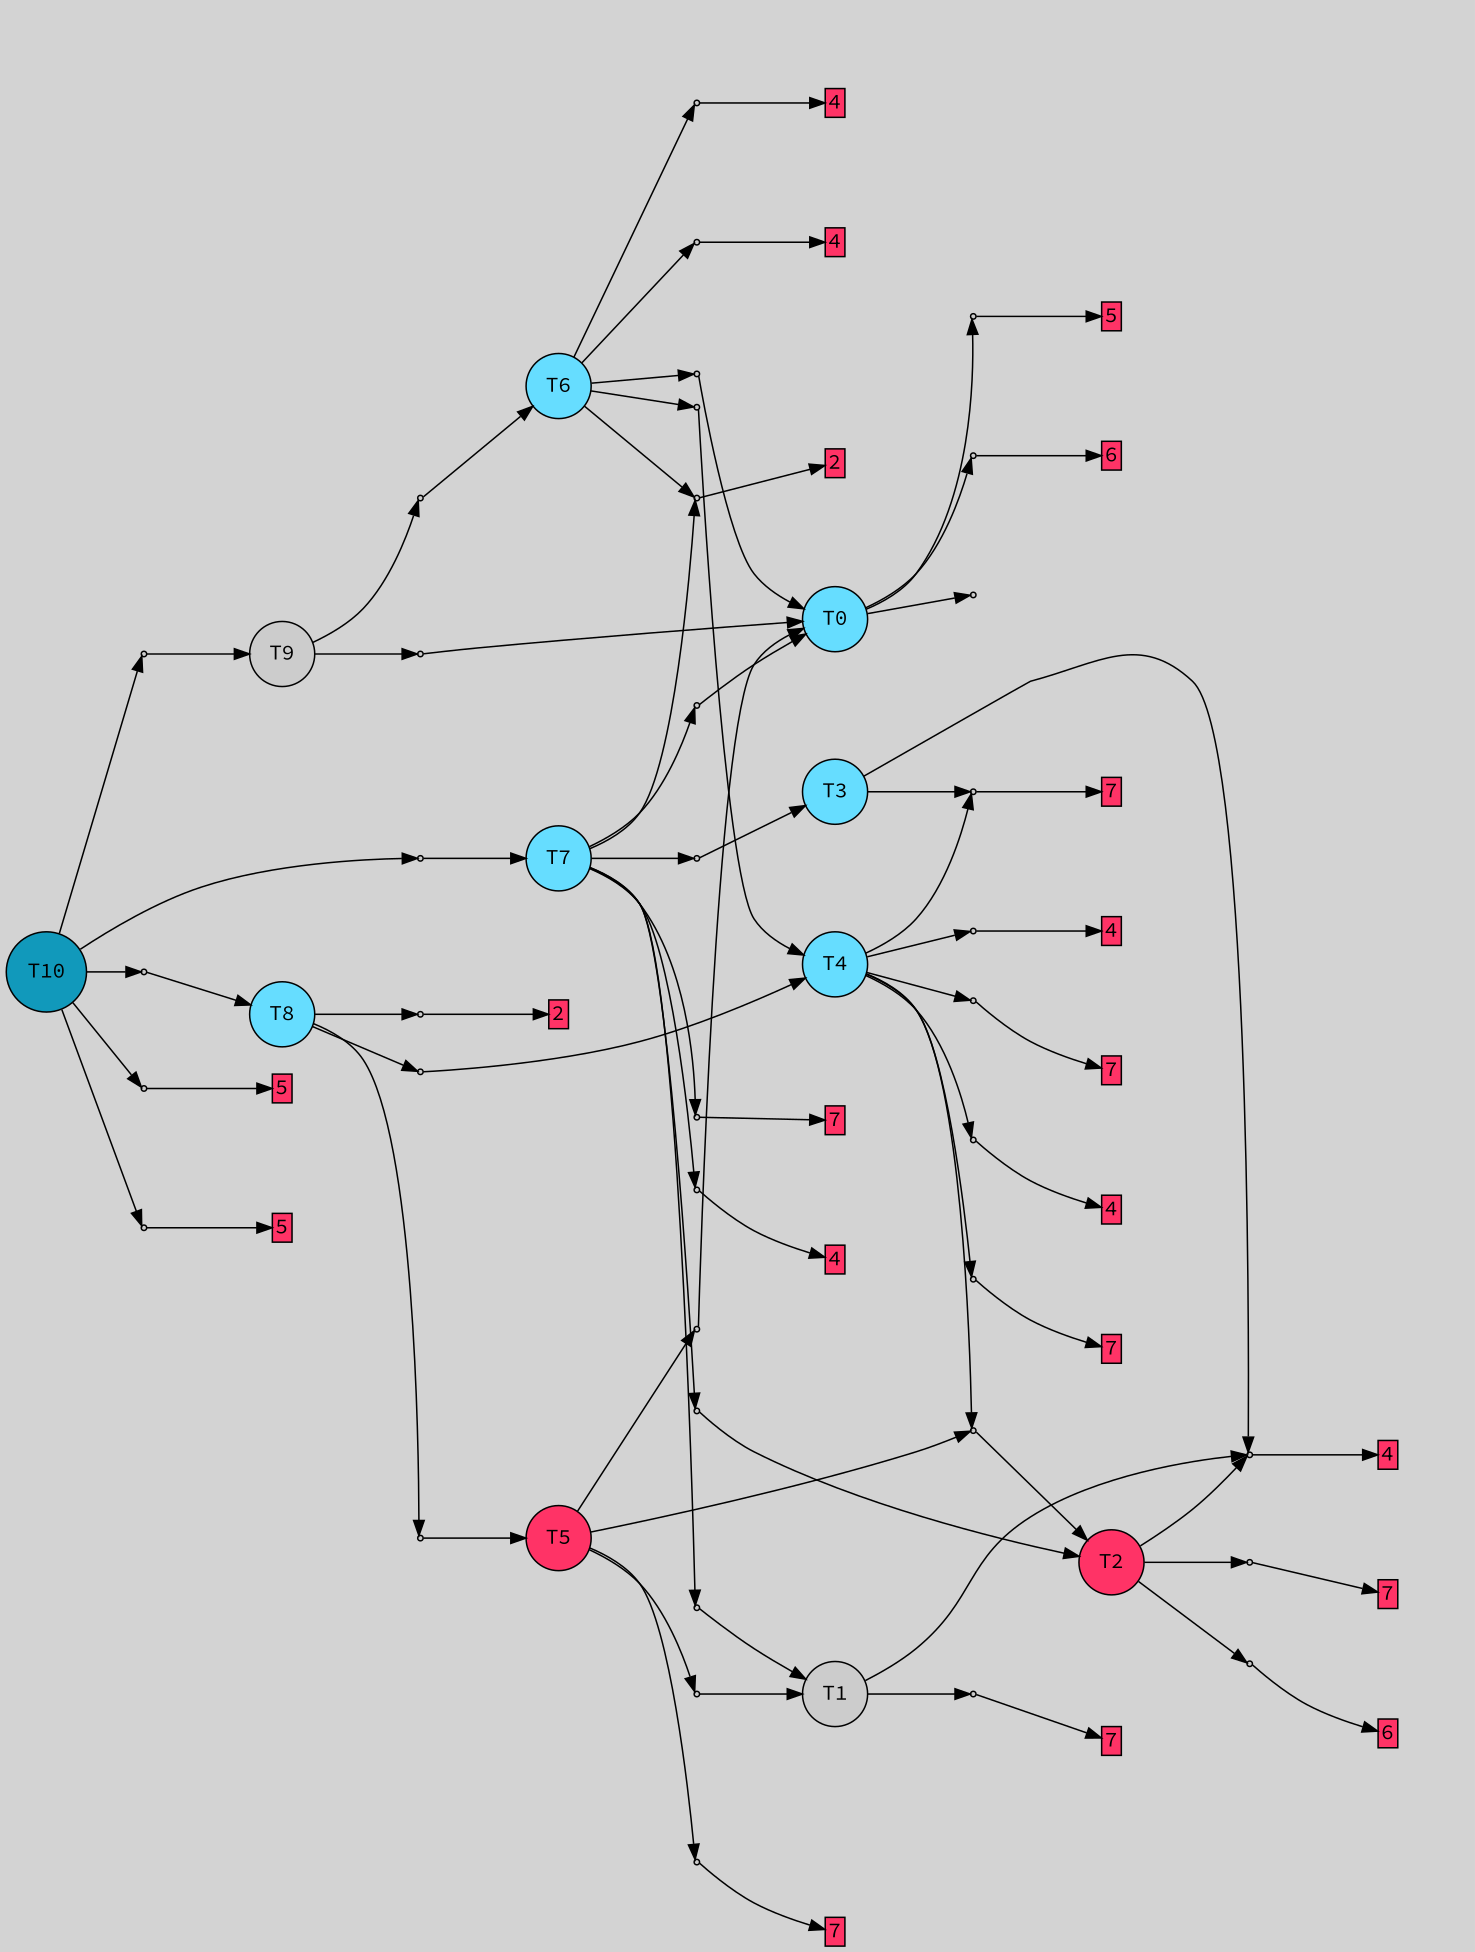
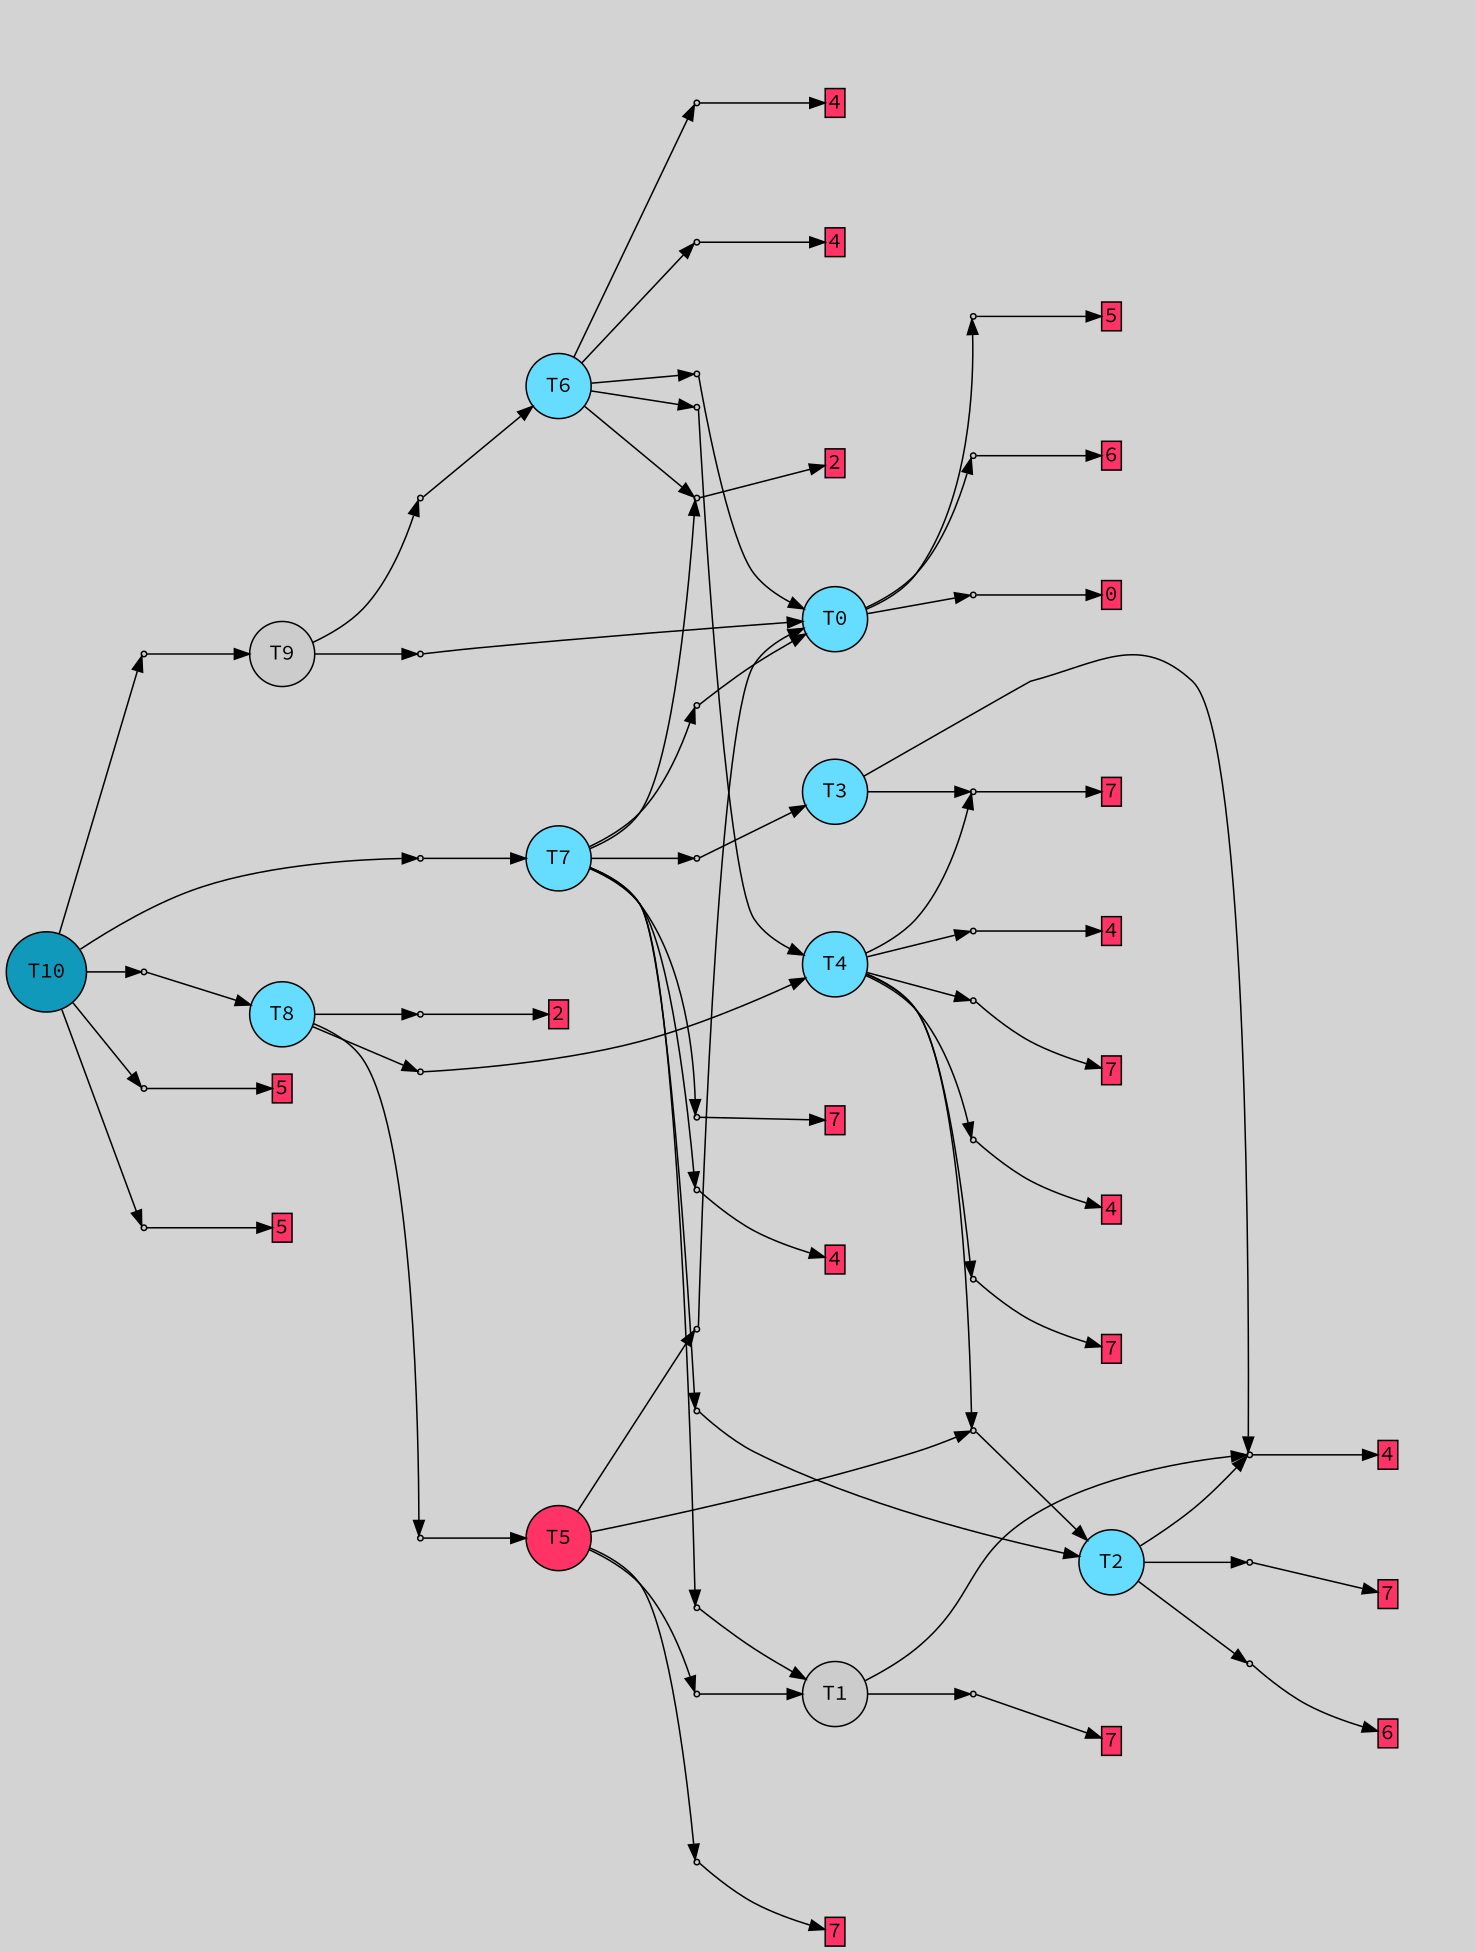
none -> (1111, 595)
(1111, 1562) -> (1111, 1562)
